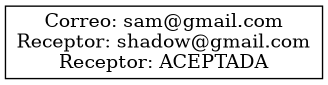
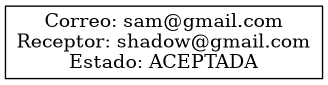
(164, 62) -> (164, 62)
